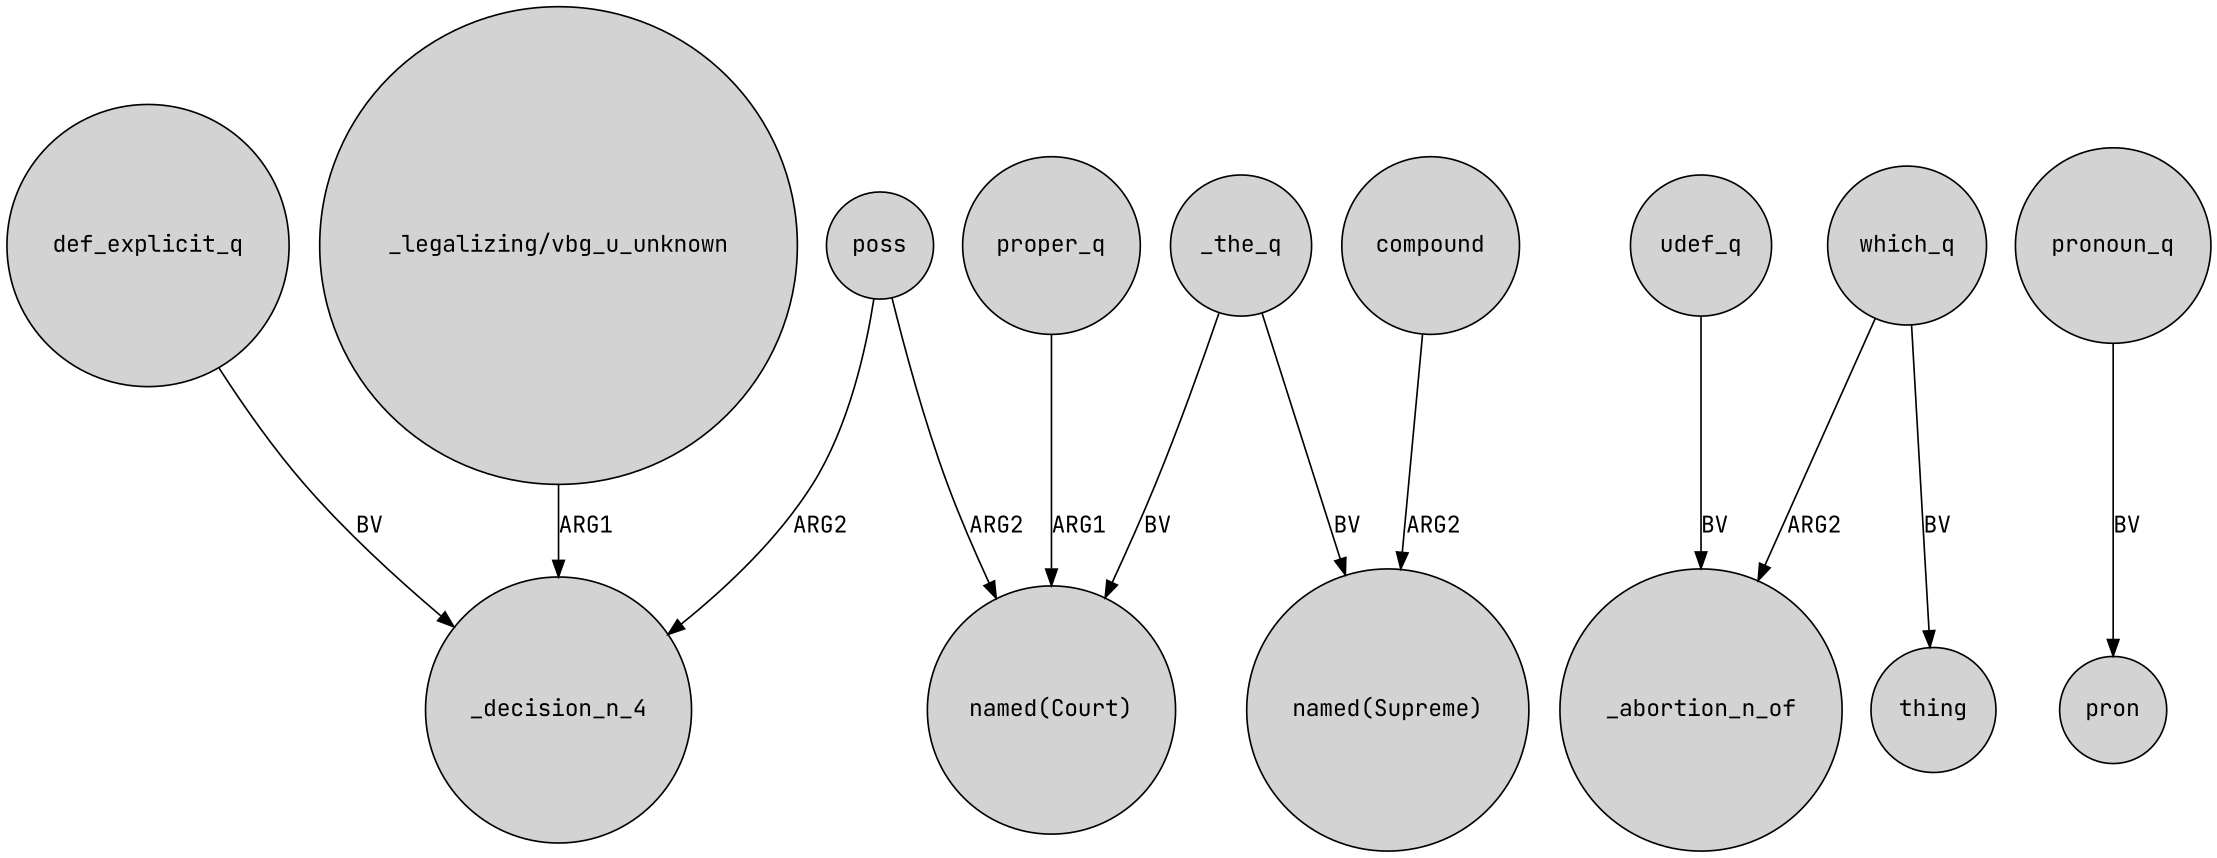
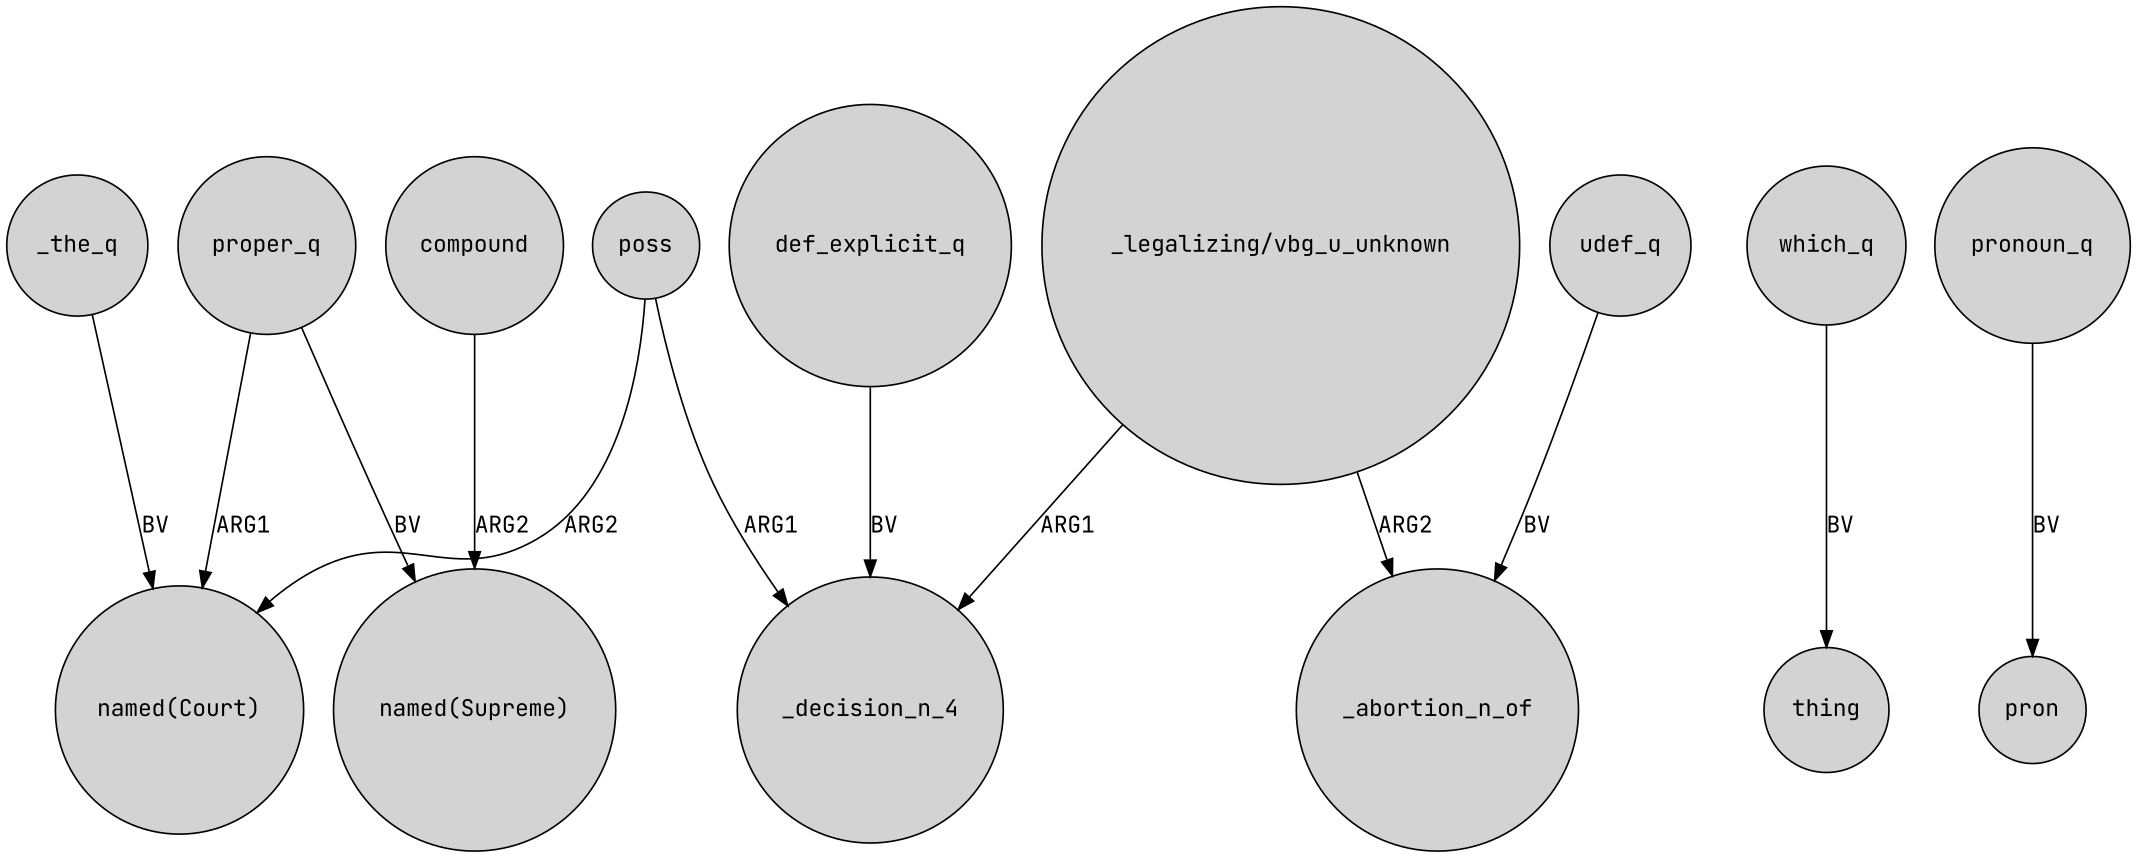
(1301, 436) -> (354, 447)
(1820, 442) -> (1372, 516)
(821, 527) -> (771, 527)
